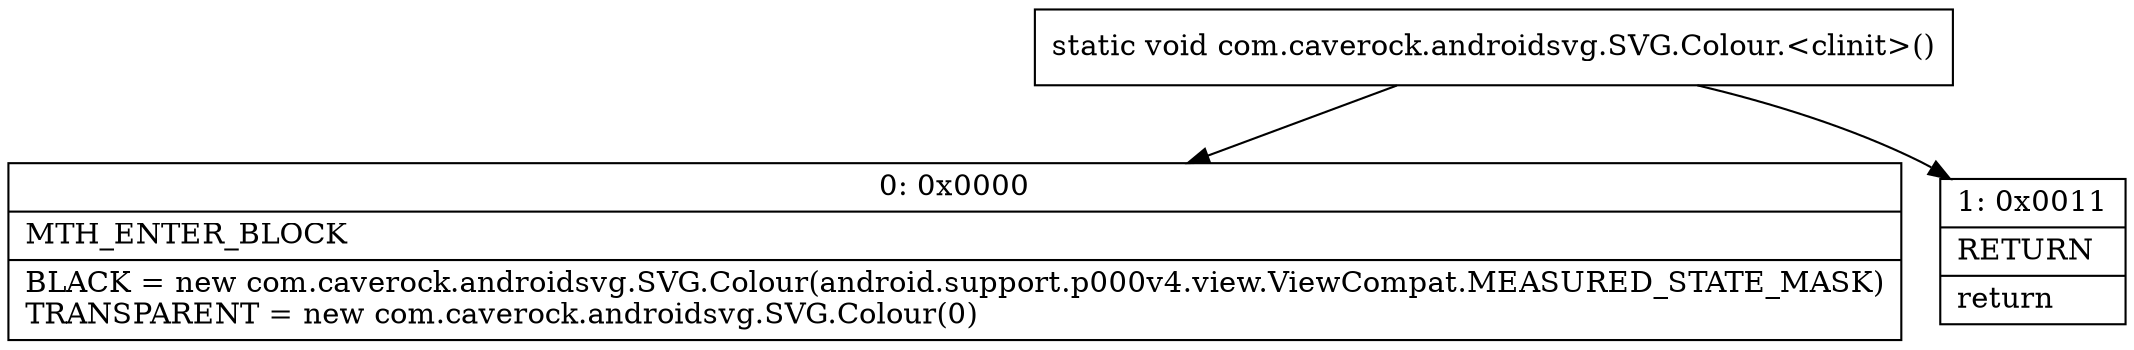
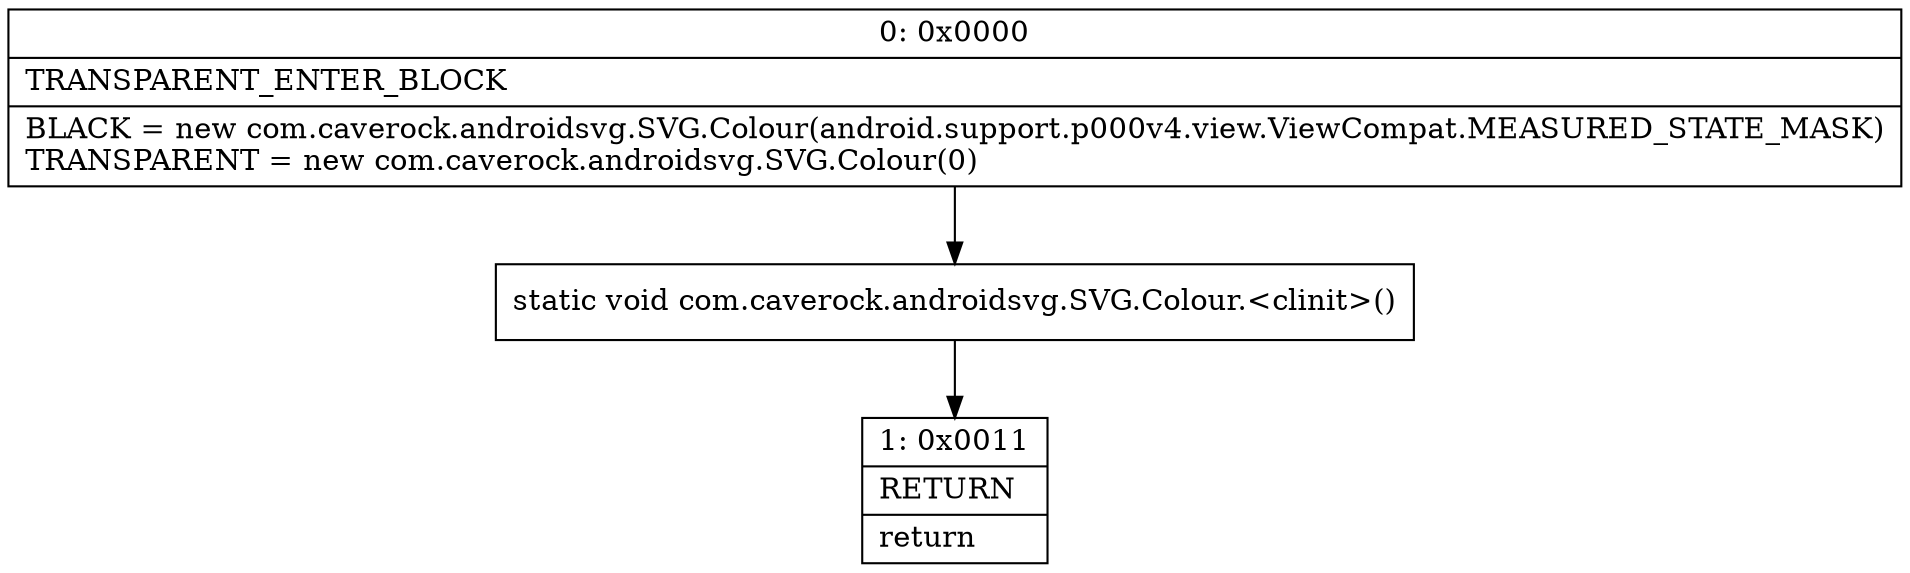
(1302, 121) -> (955, 214)
(187, 235) -> (266, 81)
